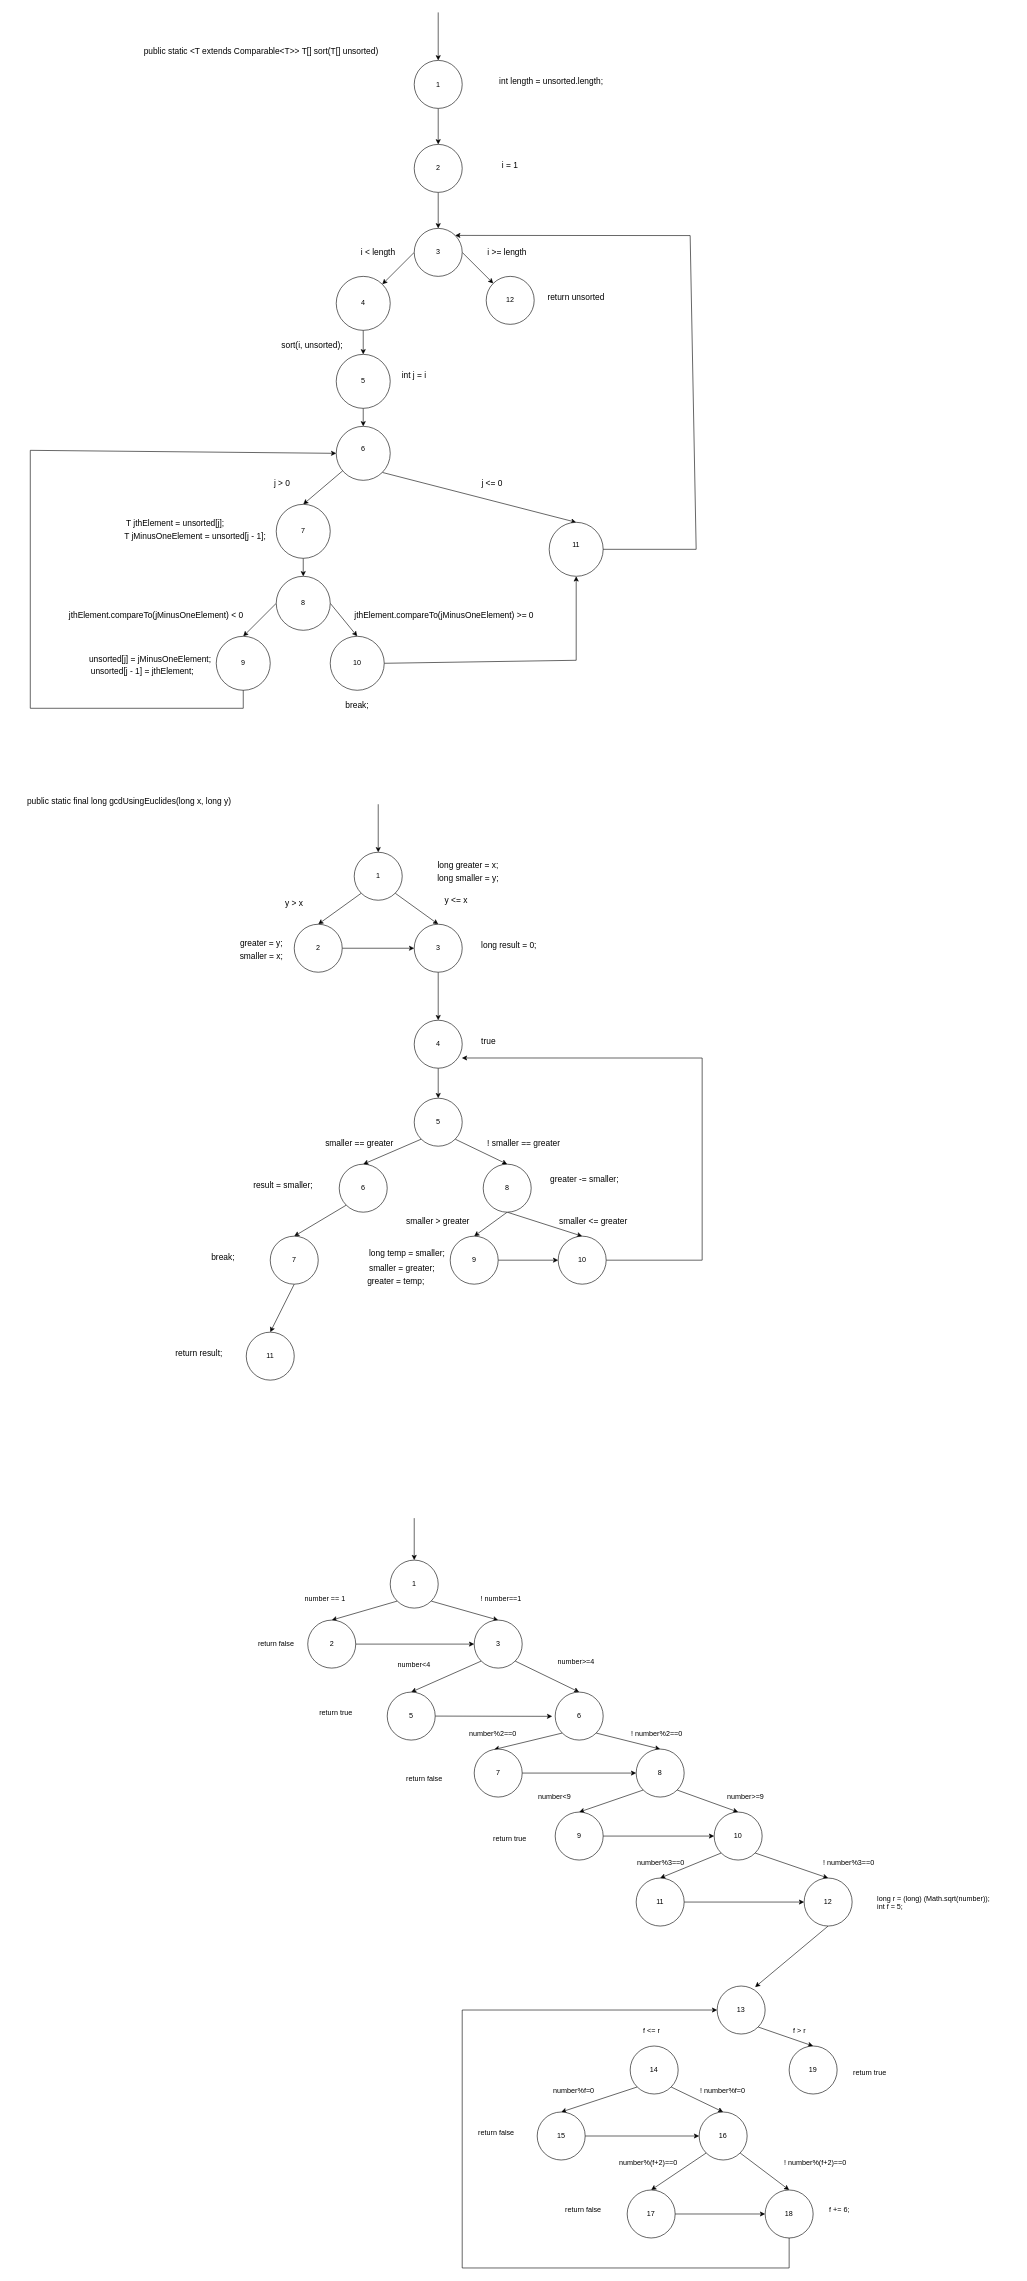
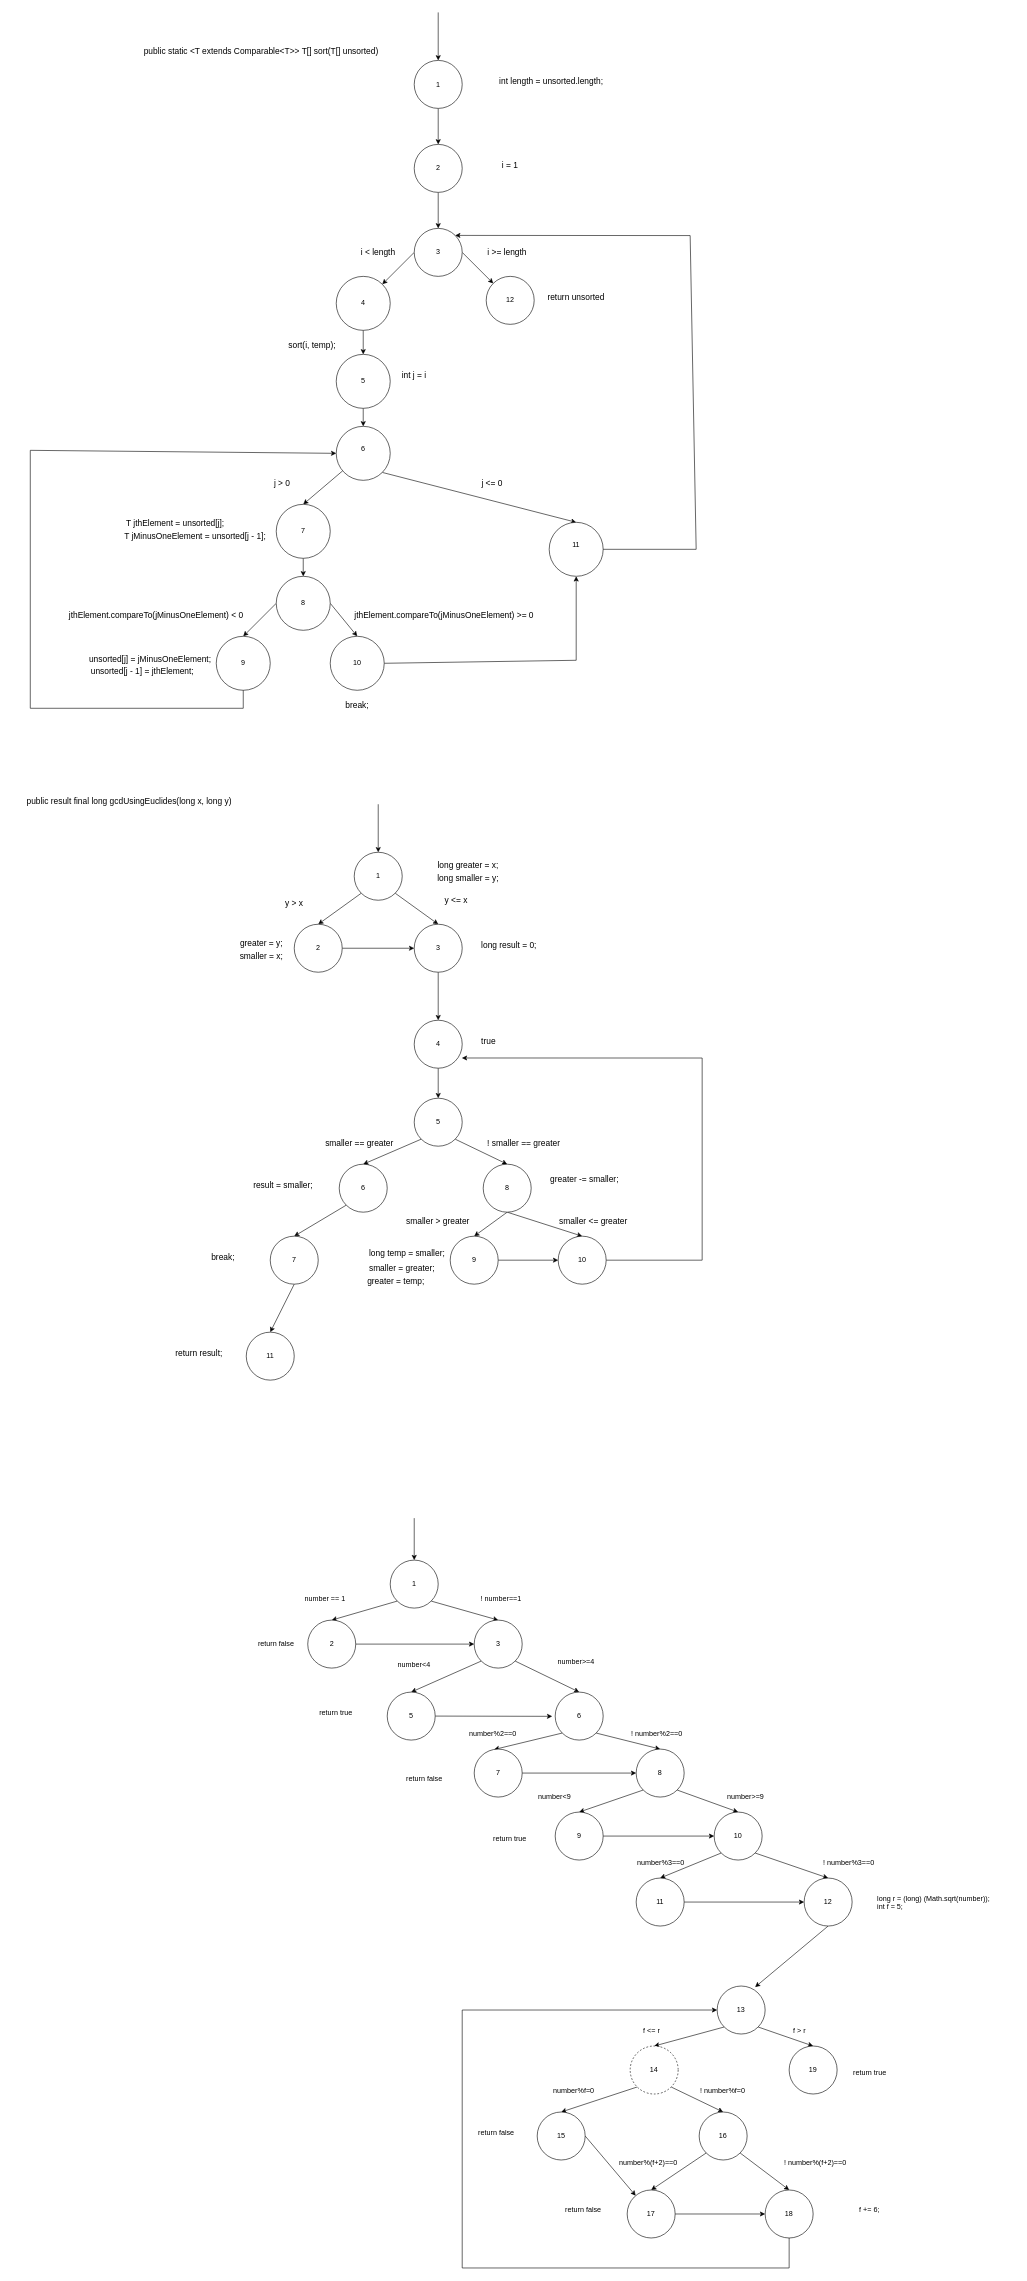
(312, 345) -> (312, 345)
(129, 801) -> (129, 801)
none -> (691, 2036)
(654, 2070) -> (654, 2070)
(586, 2136) -> (609, 2165)
(858, 2214) -> (888, 2214)
